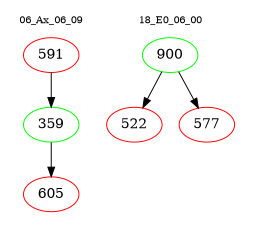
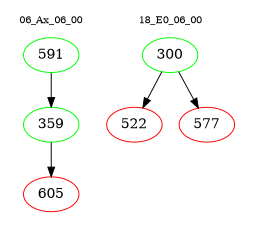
(51, 21) -> (51, 21)
(51, 55) -> (51, 55)
(170, 55) -> (170, 55)
